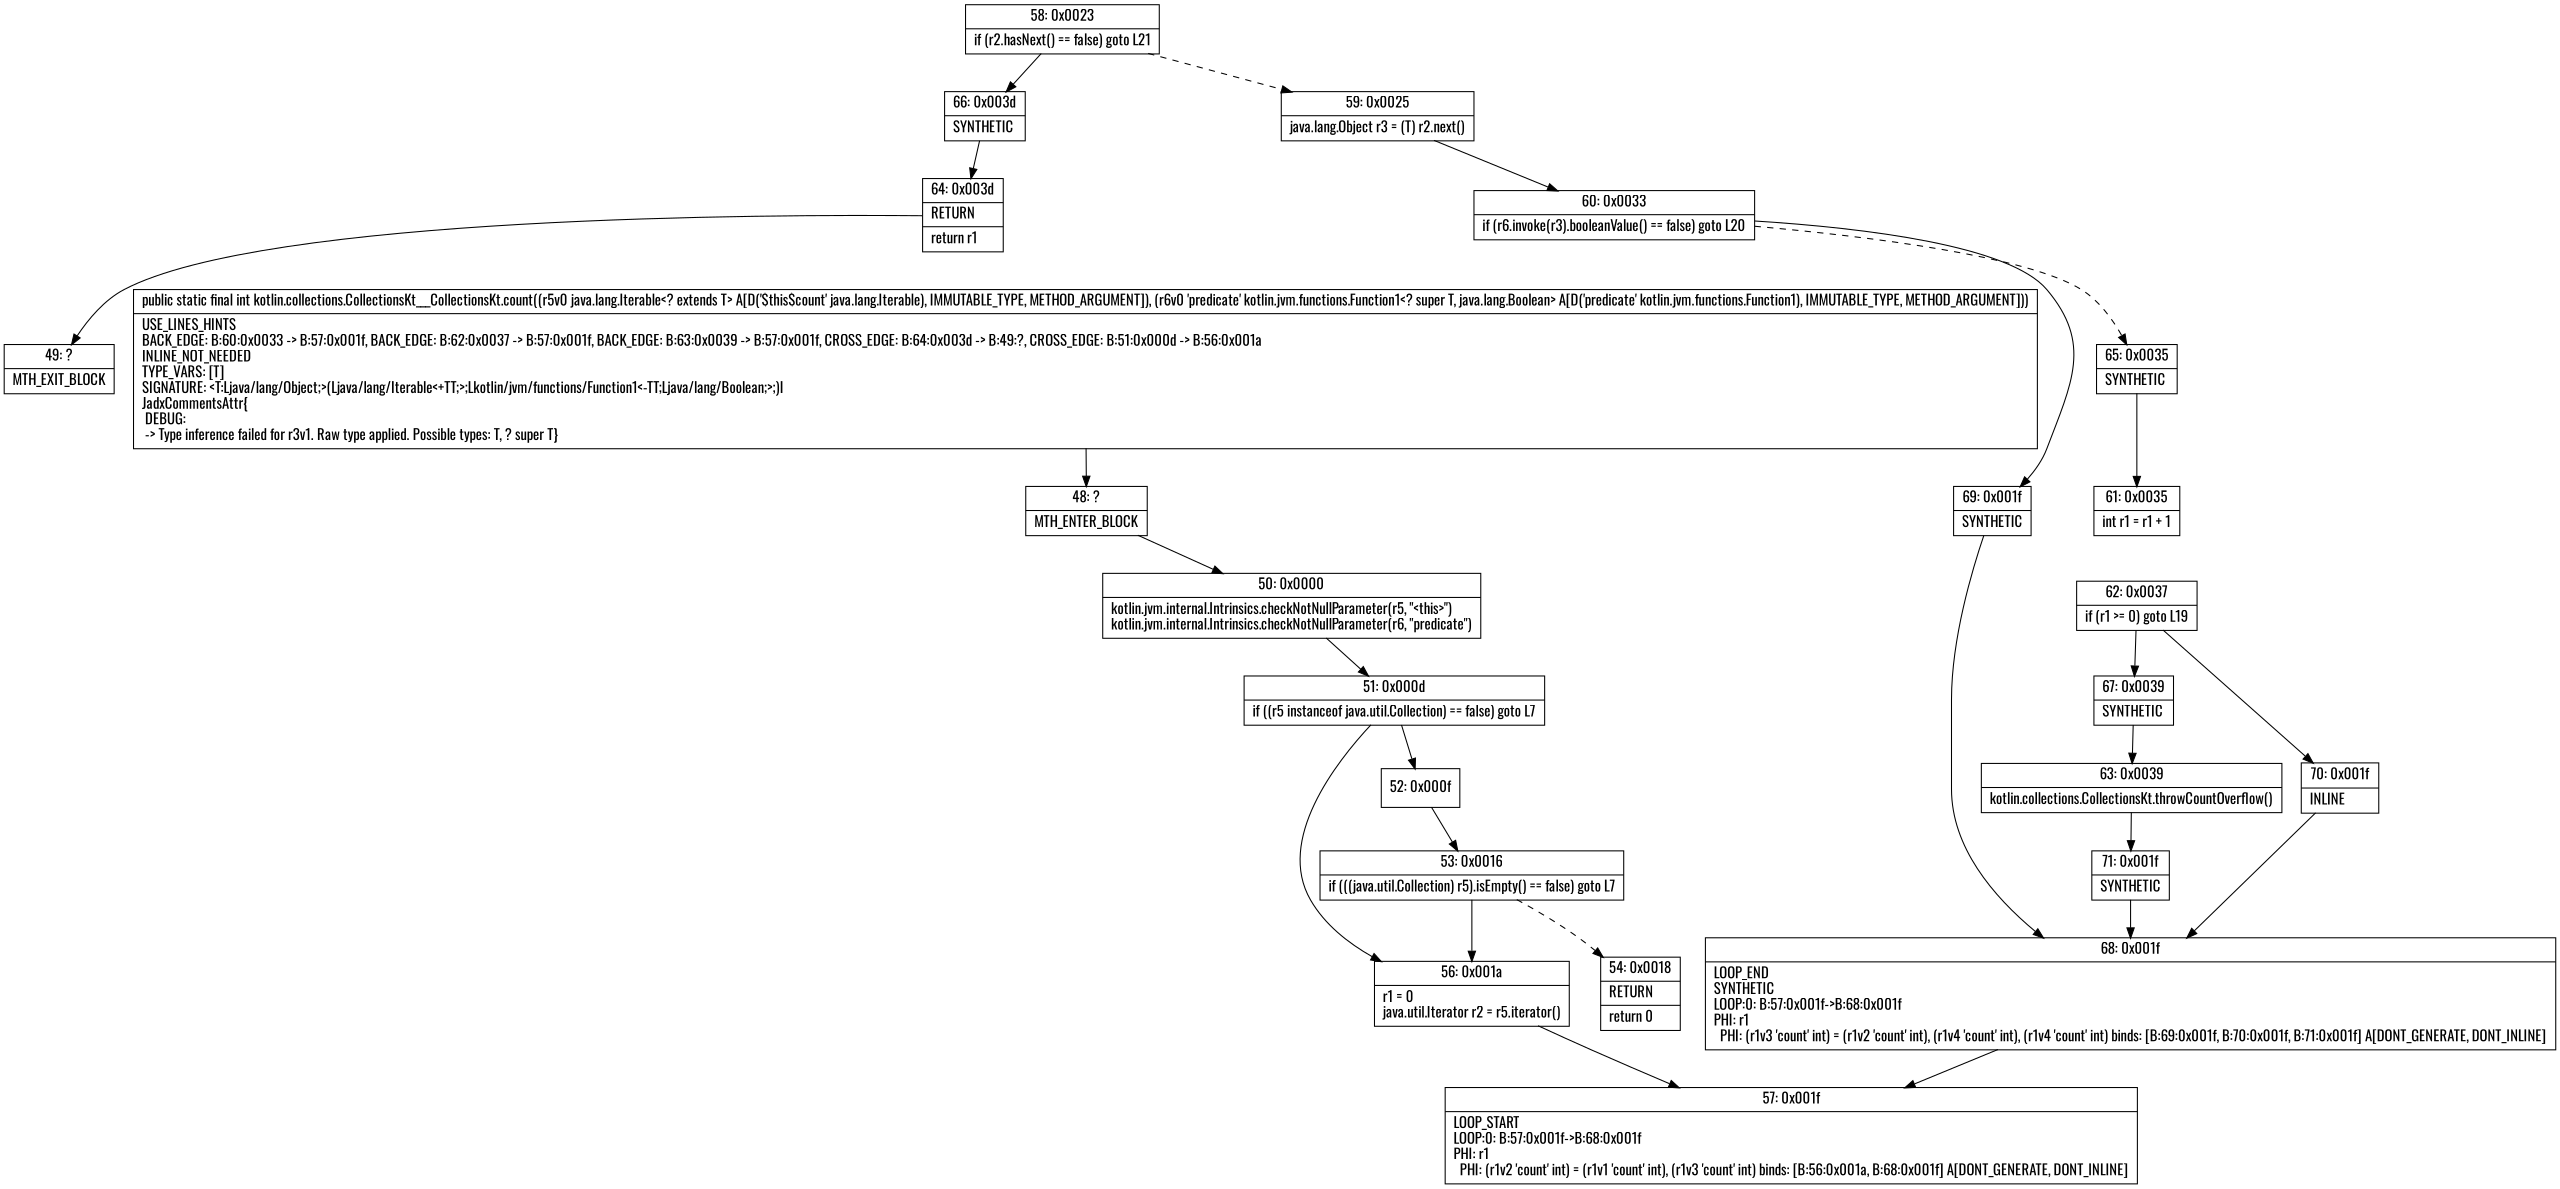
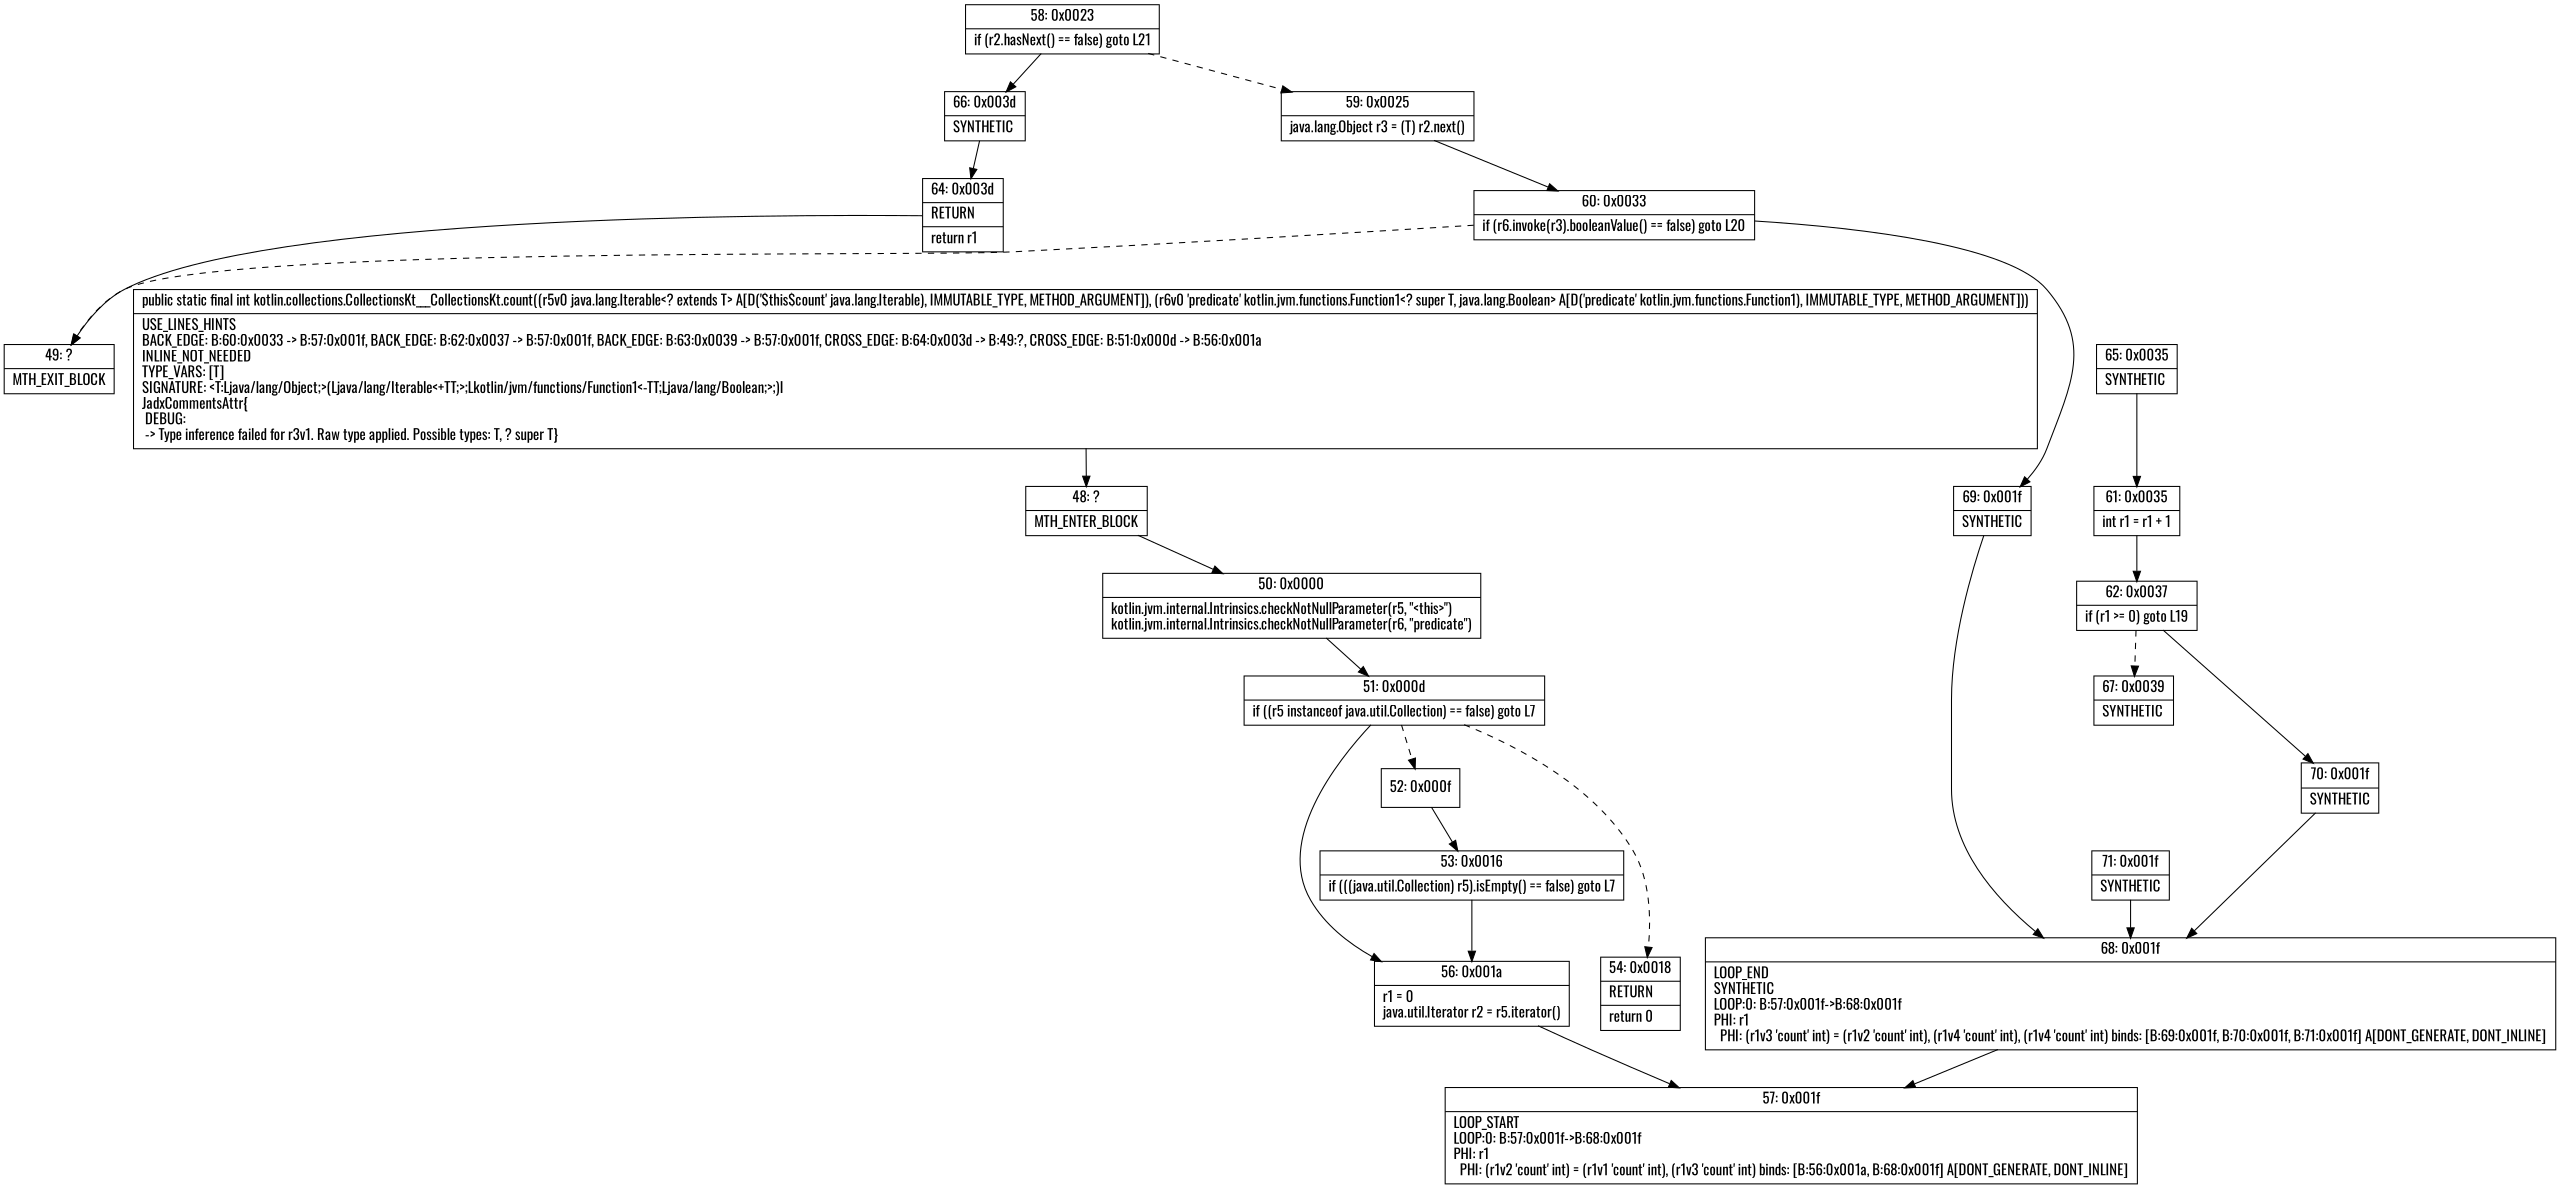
(1892, 242) -> (765, 254)
none -> (2137, 553)
(2135, 648) -> (2135, 648)
(1407, 742) -> (1407, 742)
(2132, 788) -> none
(2327, 800) -> (2340, 800)
(1557, 923) -> (1597, 806)
